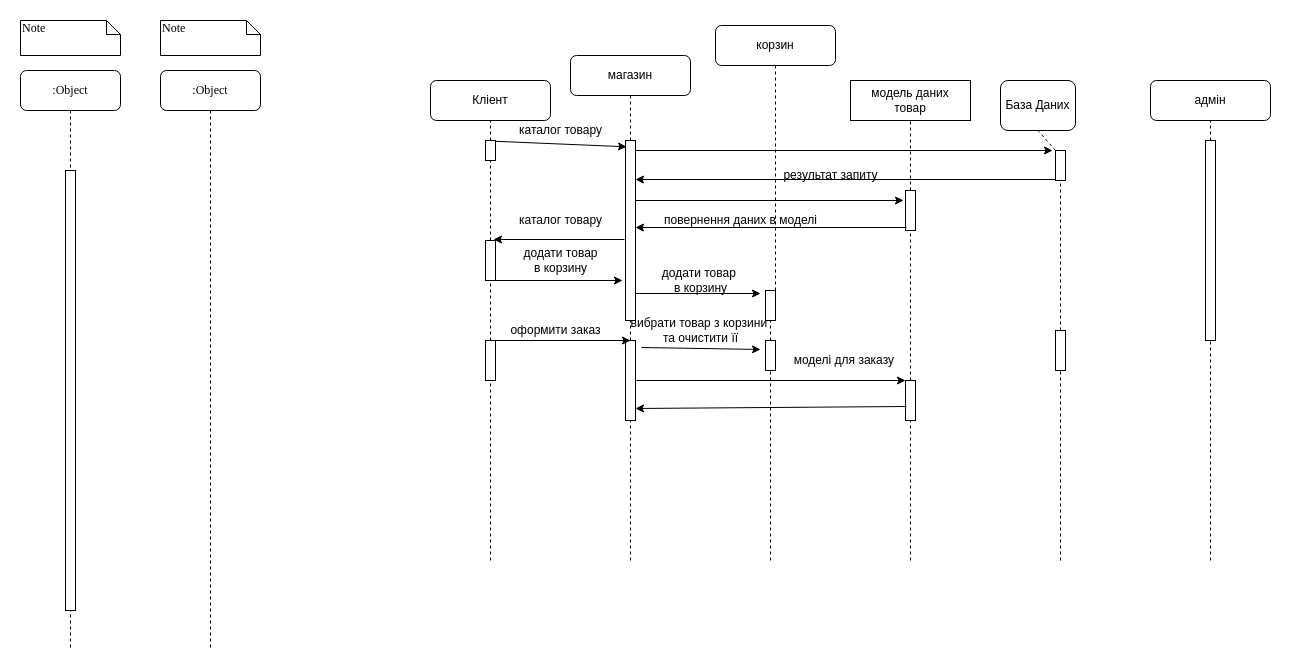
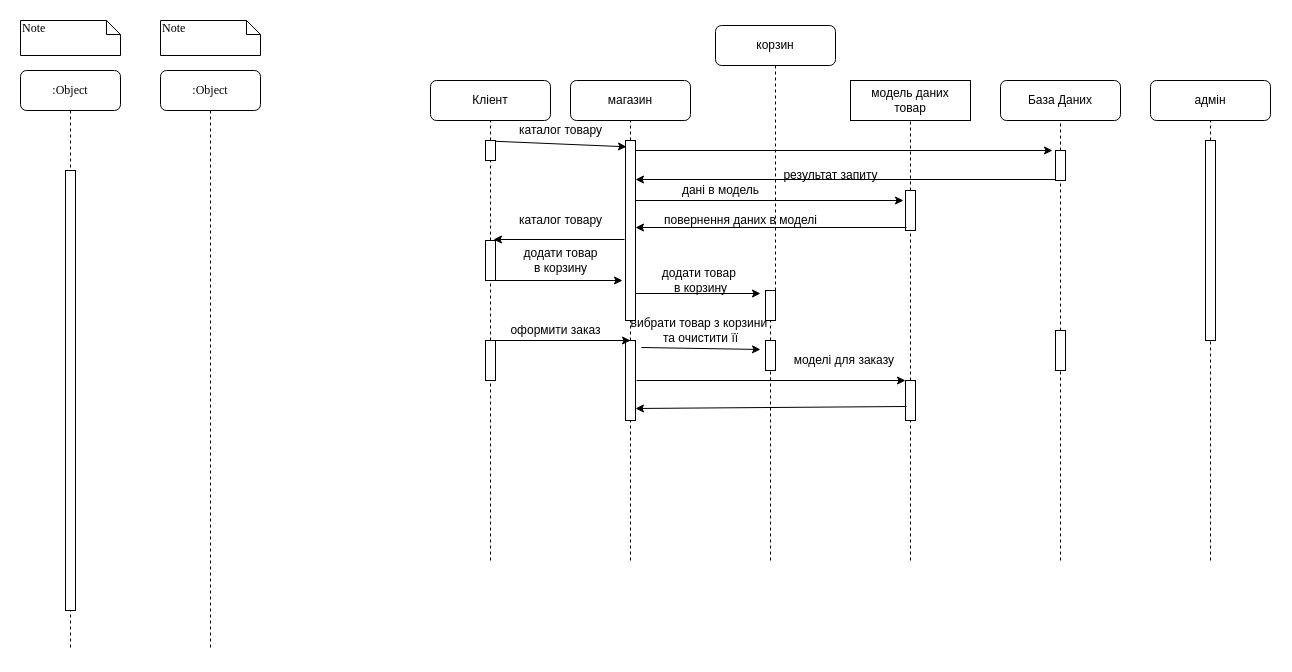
(631, 76) -> (631, 101)
(1038, 106) -> (1061, 101)
none -> (721, 191)
